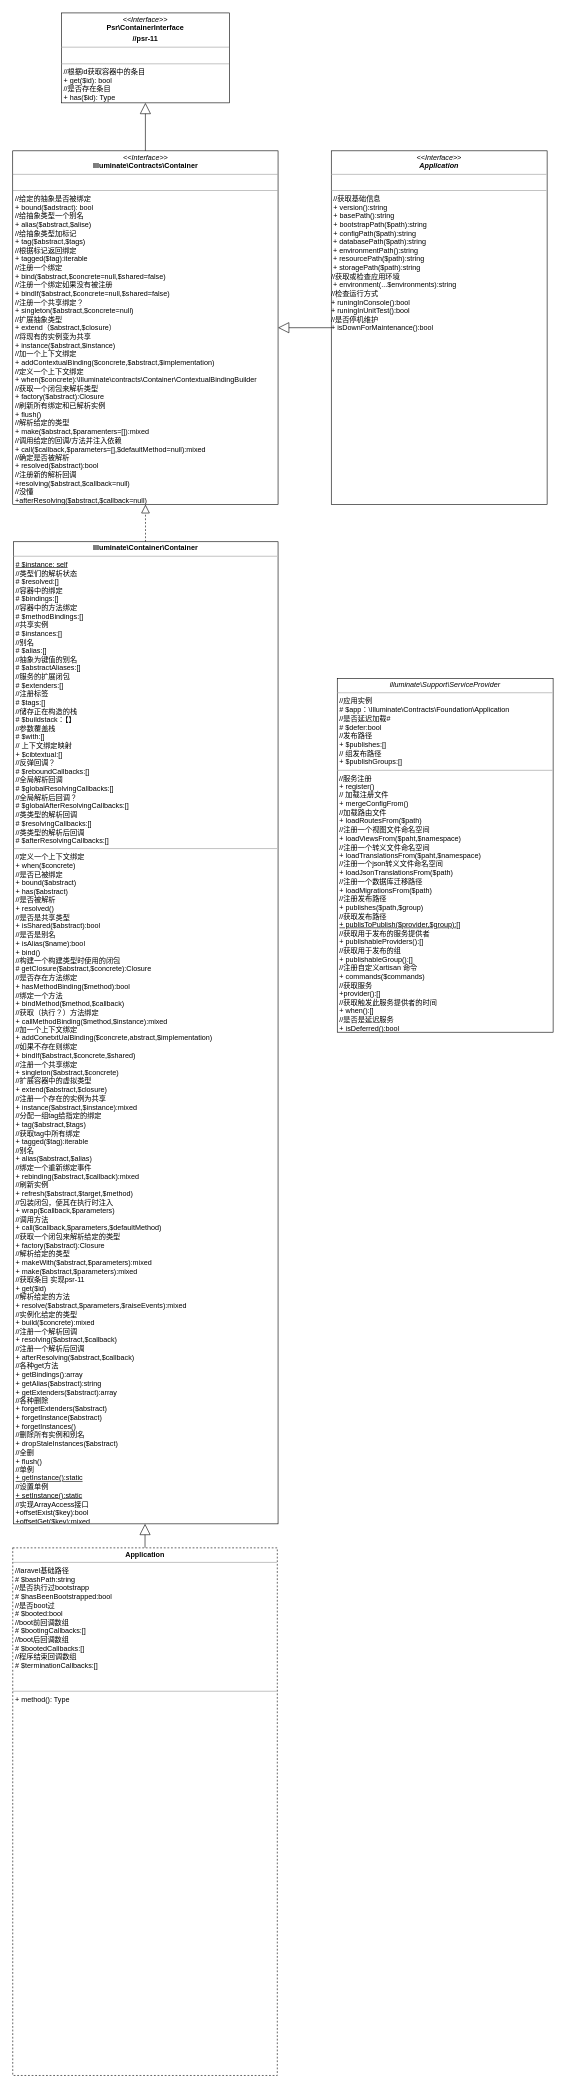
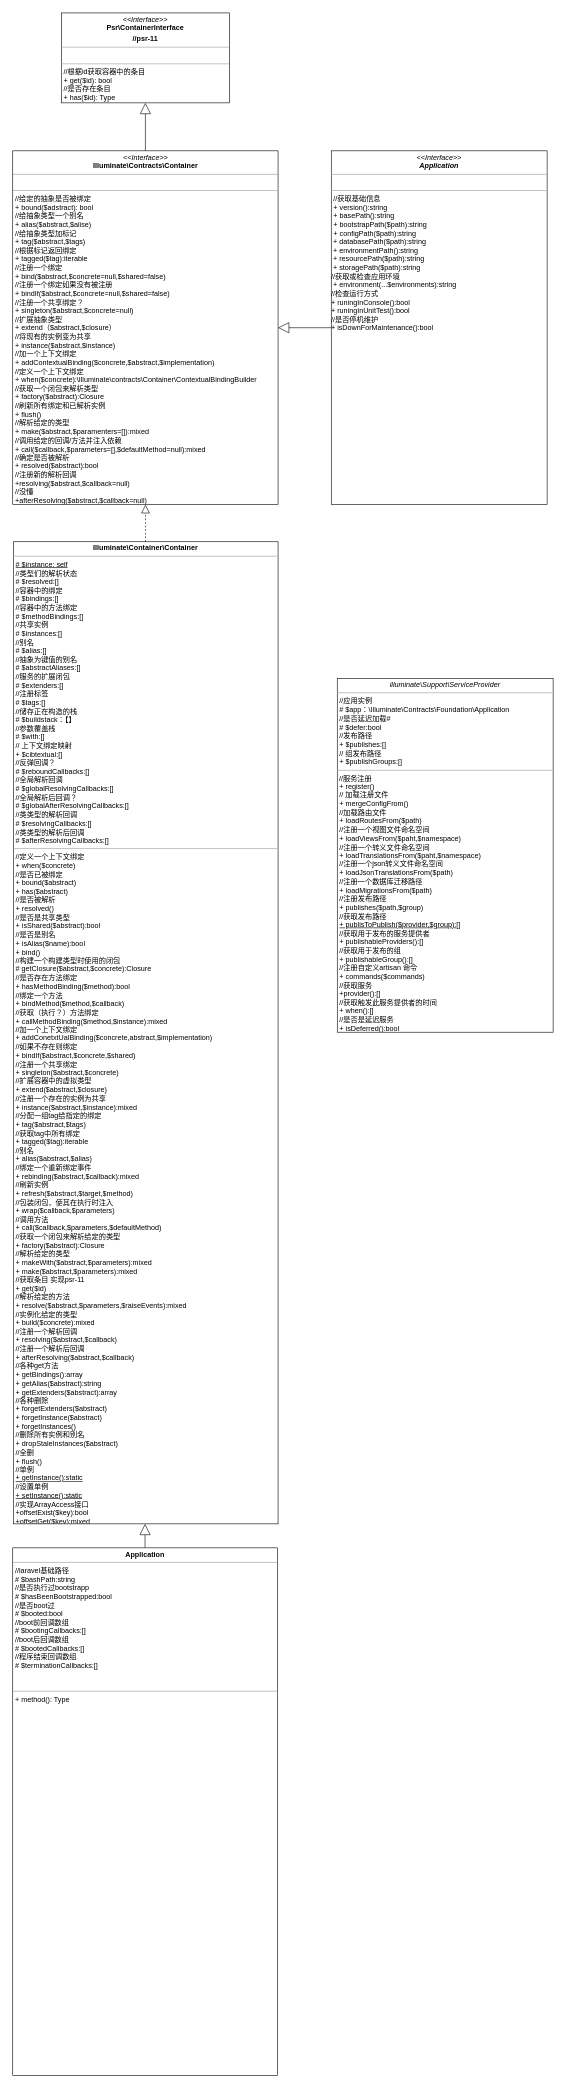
(145, 1812) -> (145, 1812)
